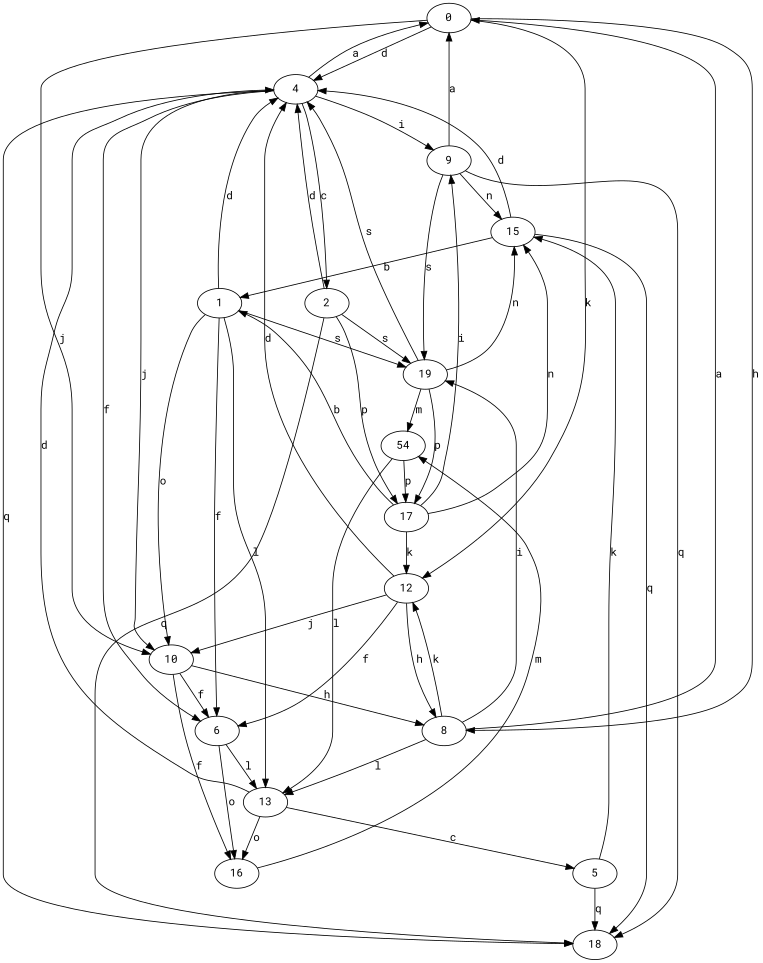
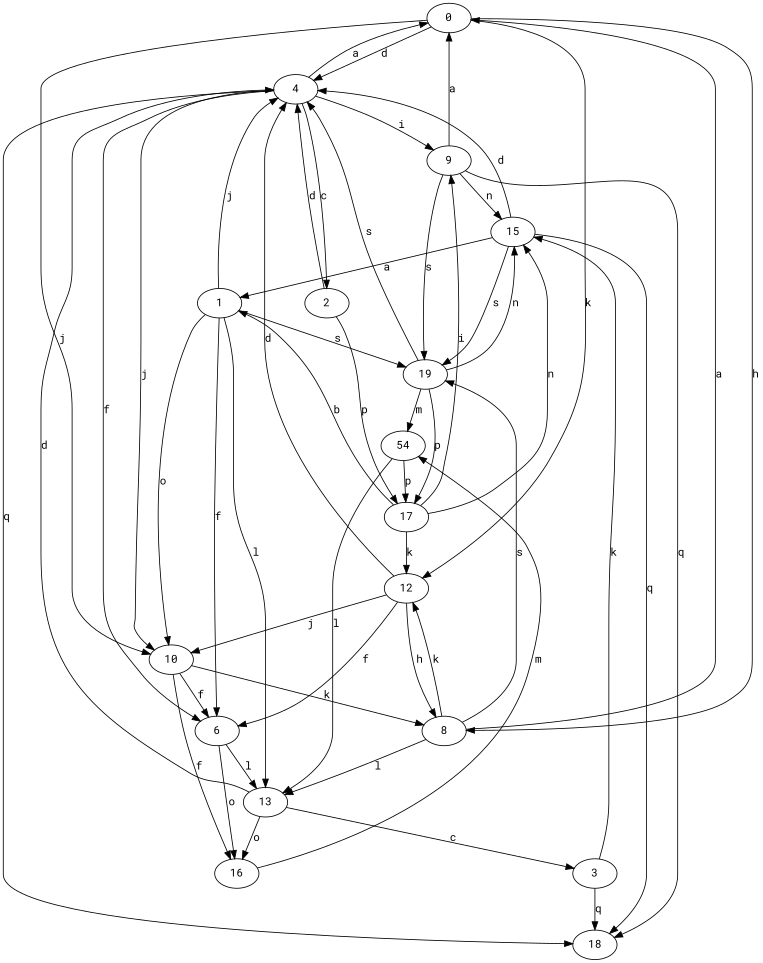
(230, 196) -> (230, 196)
(387, 268) -> (387, 268)
(373, 336) -> (486, 308)
(520, 553) -> (520, 553)
(327, 695) -> (327, 695)
(95, 789) -> none
(595, 874) -> (595, 874)
